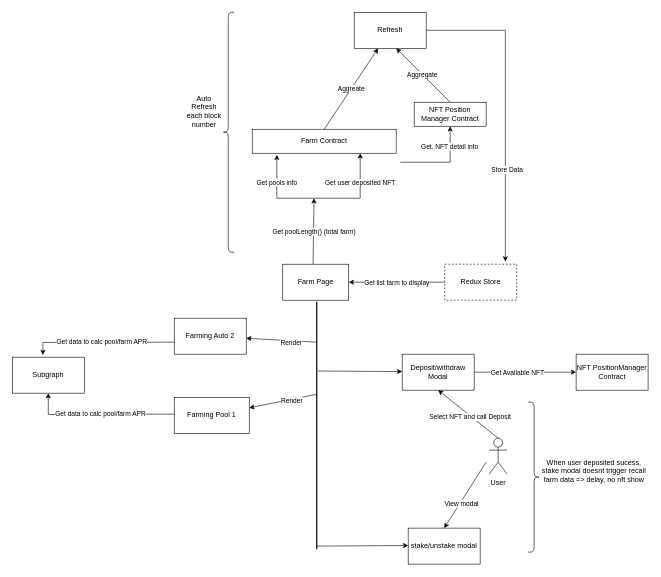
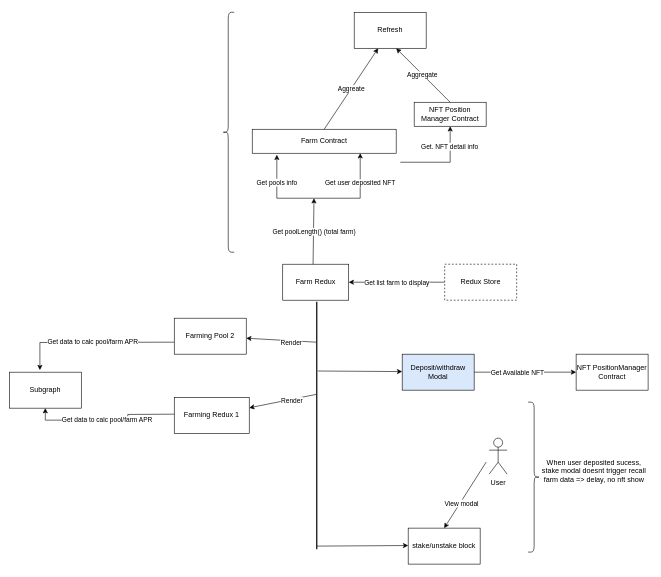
(204, 111) -> none
(506, 239) -> none
(316, 282) -> (316, 282)
(210, 336) -> (210, 336)
(438, 372) -> (438, 372)
(48, 375) -> (45, 390)
(469, 415) -> none
(212, 416) -> (212, 416)
(444, 546) -> (444, 546)
